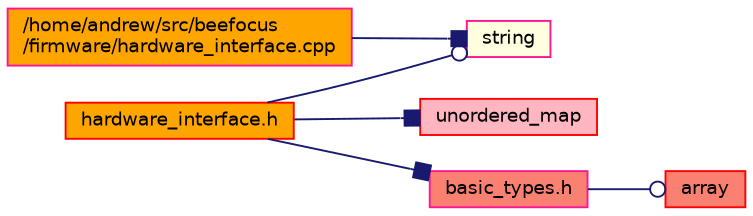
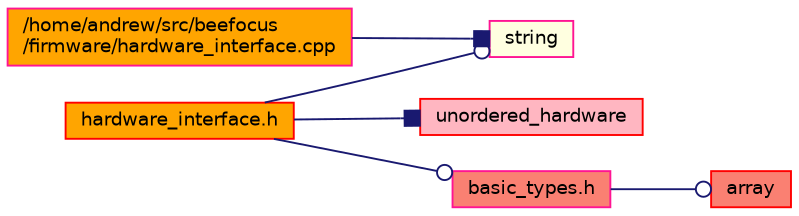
(509, 117) -> (531, 117)
(339, 154) -> (355, 155)
